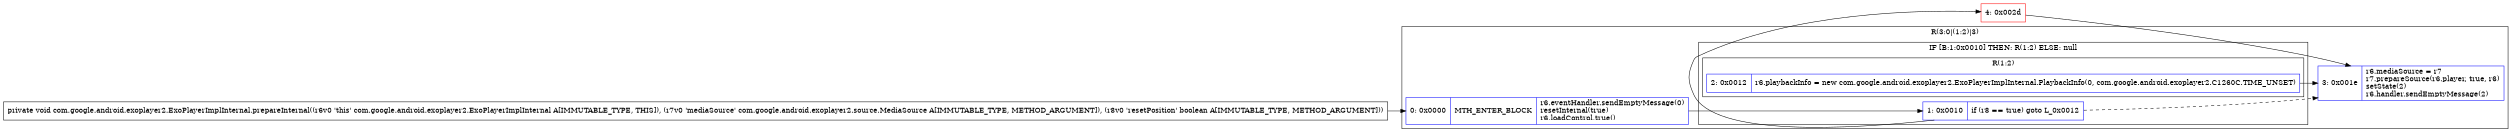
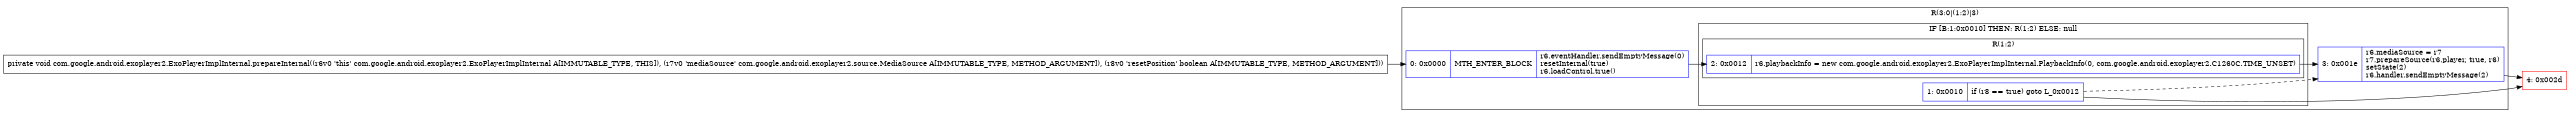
(2186, 35) -> (2511, 76)
(1803, 111) -> (1695, 64)
